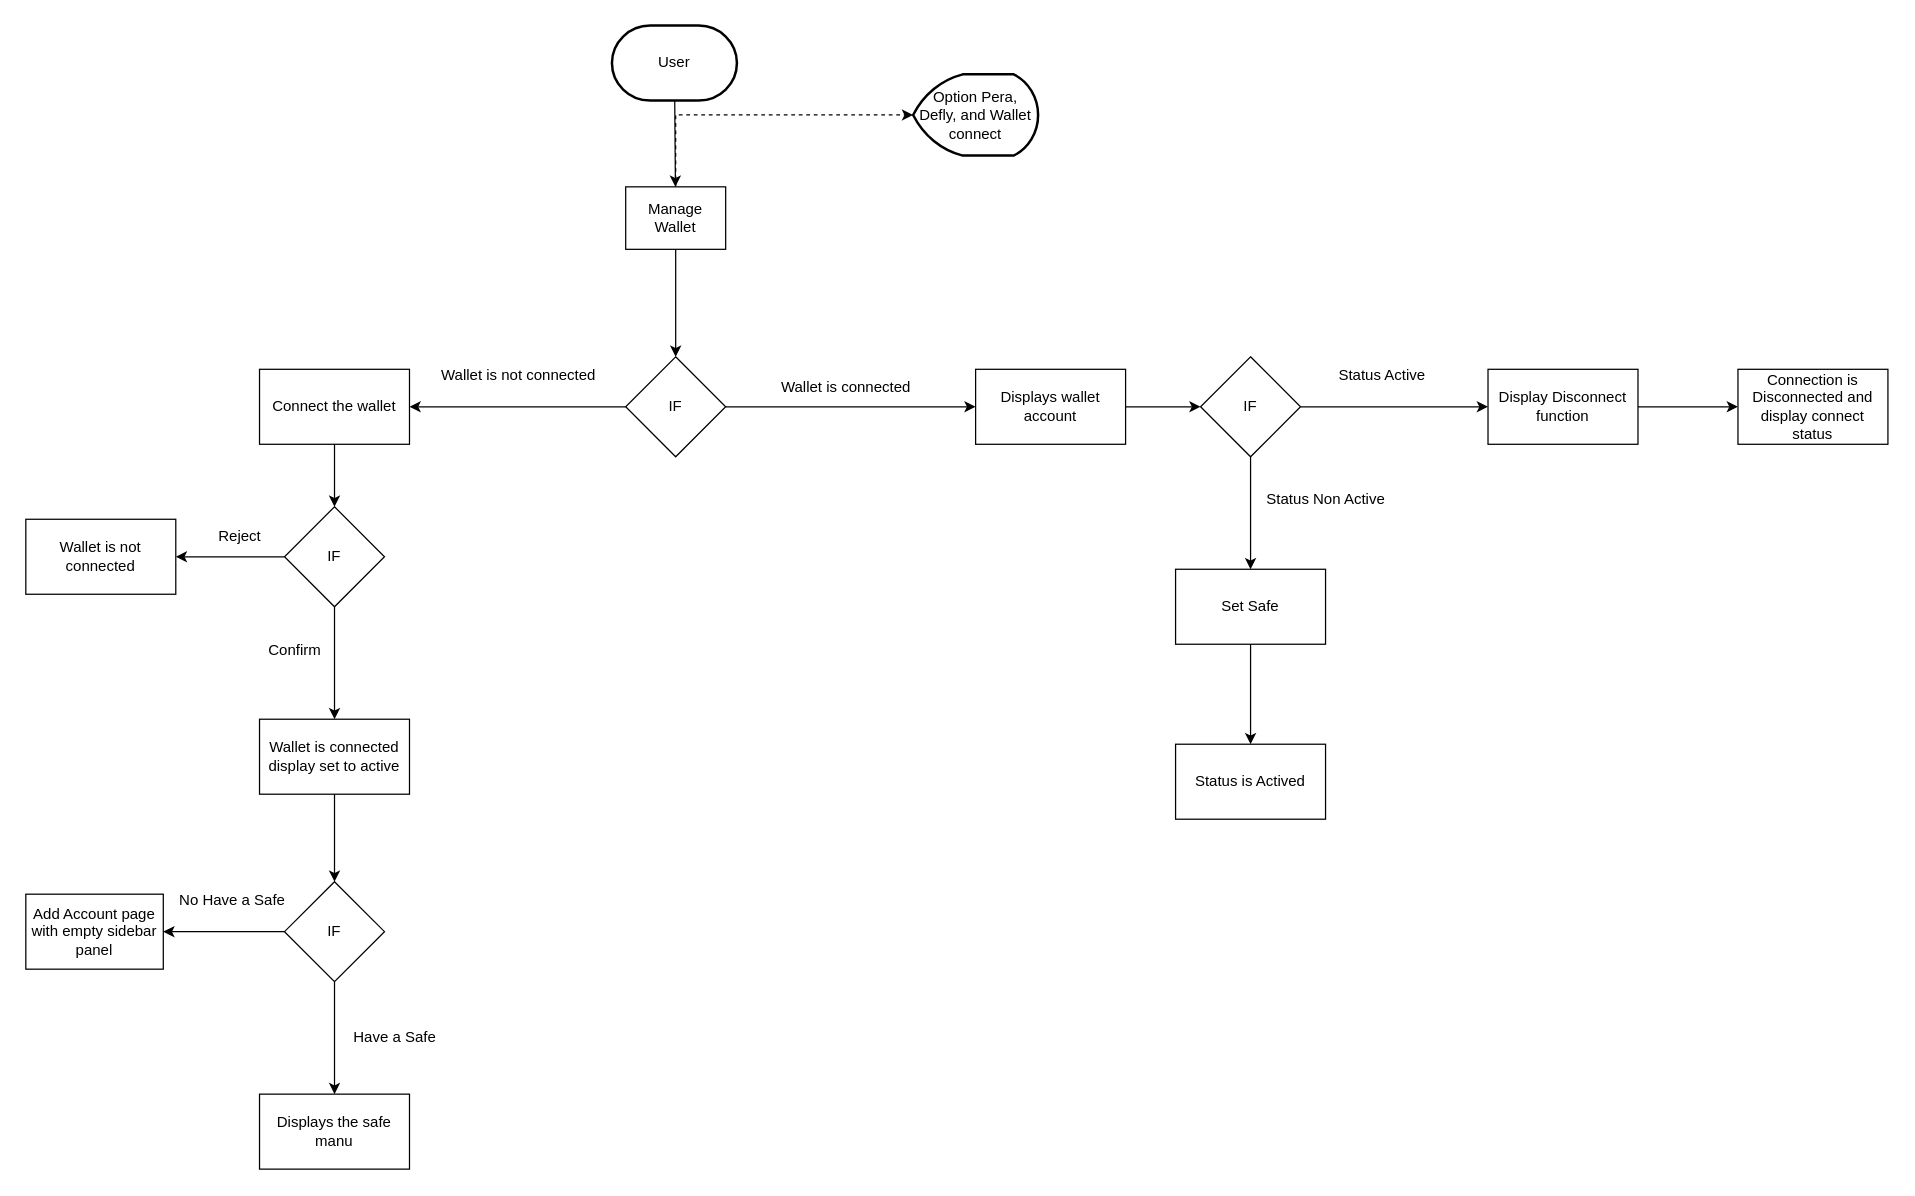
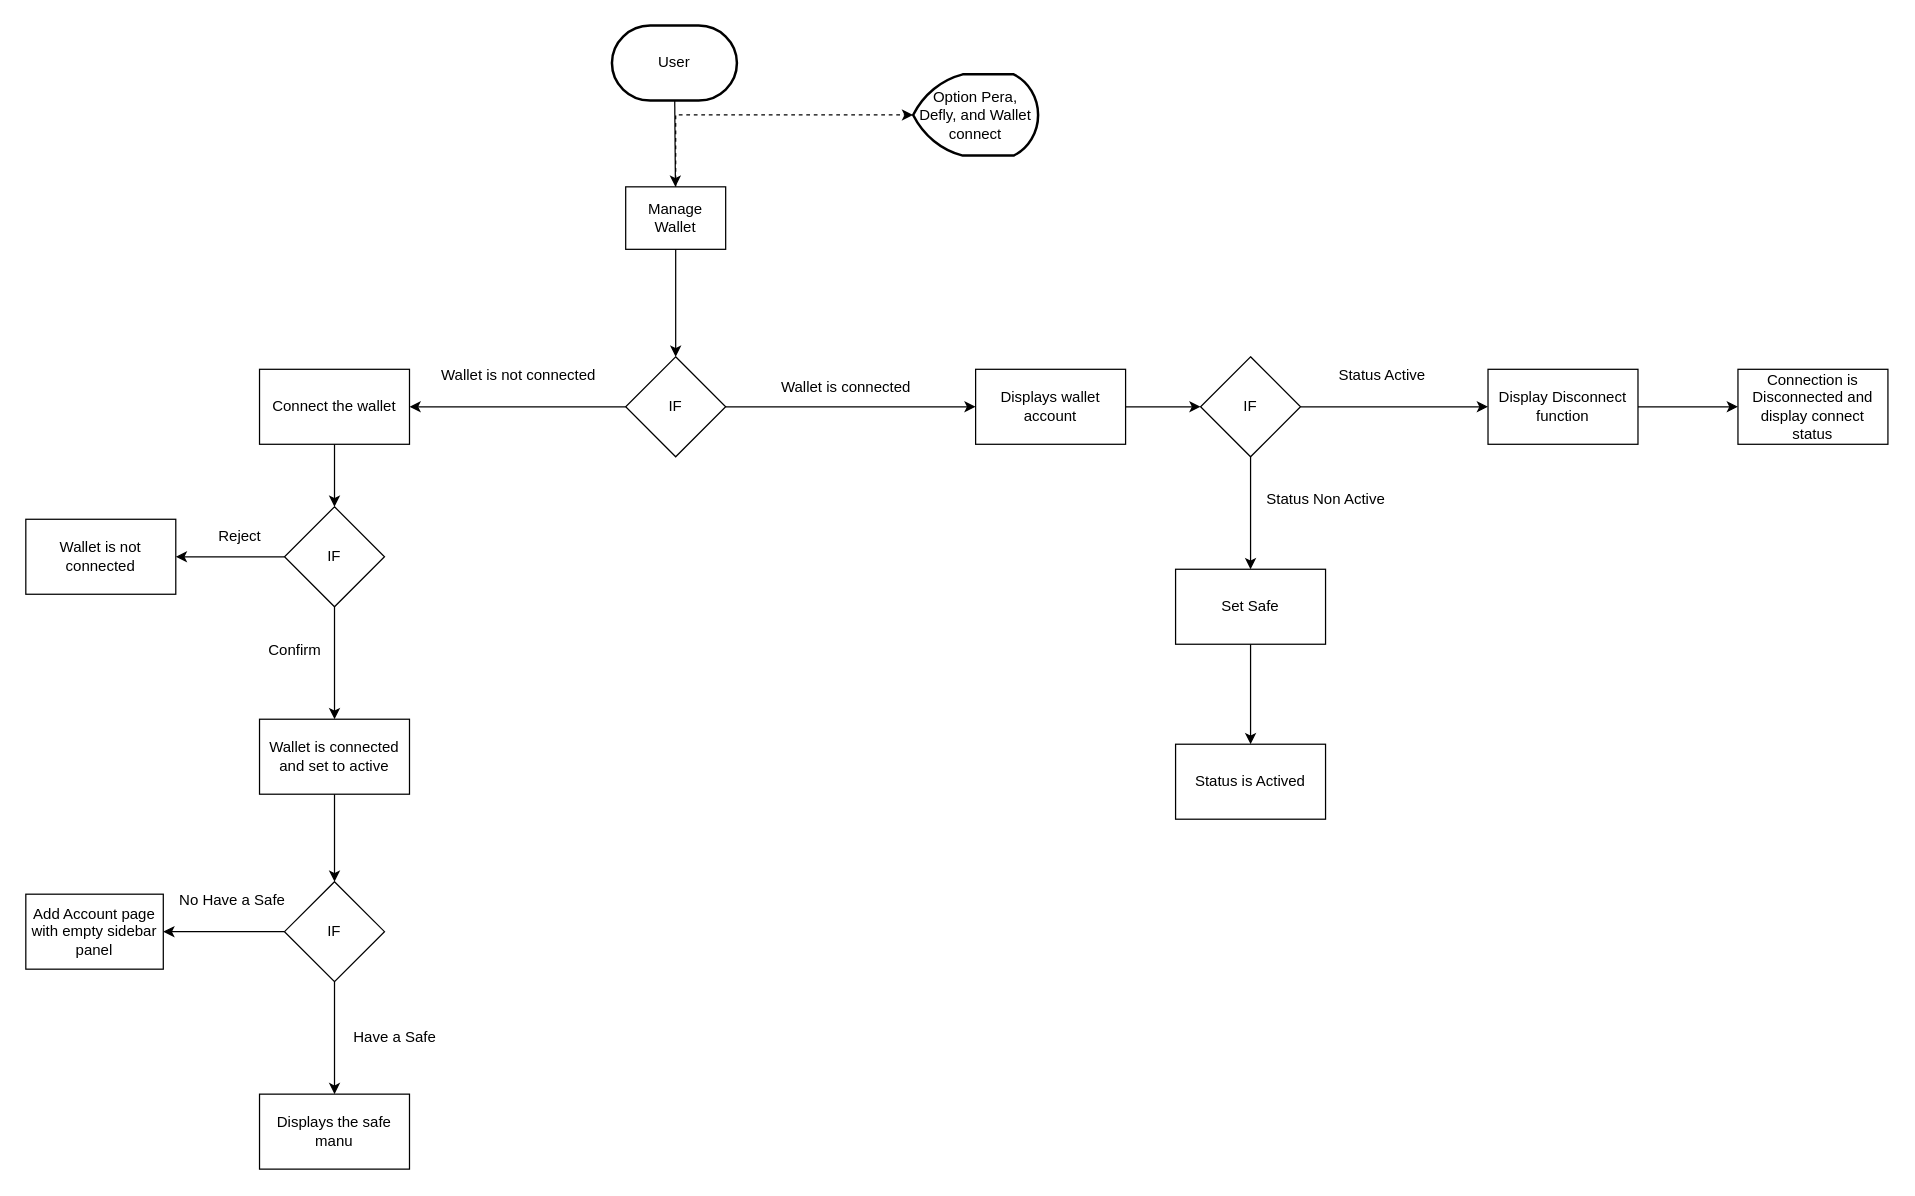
(334, 757) -> (334, 757)
